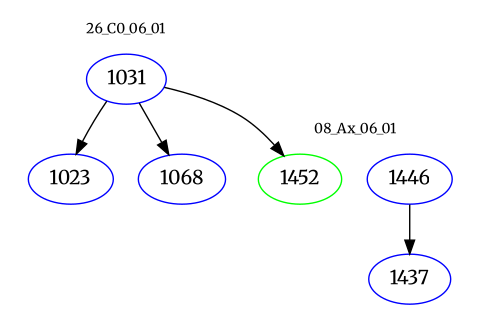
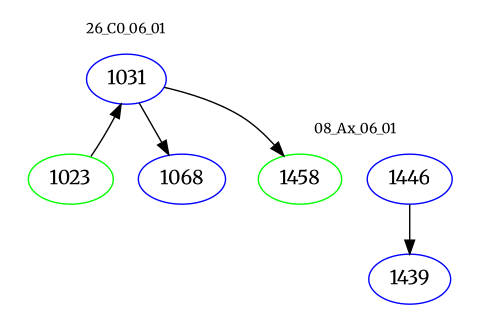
(94, 121) -> (103, 137)
(71, 179) -> (71, 179)
(300, 179) -> (300, 179)
(410, 279) -> (410, 279)
